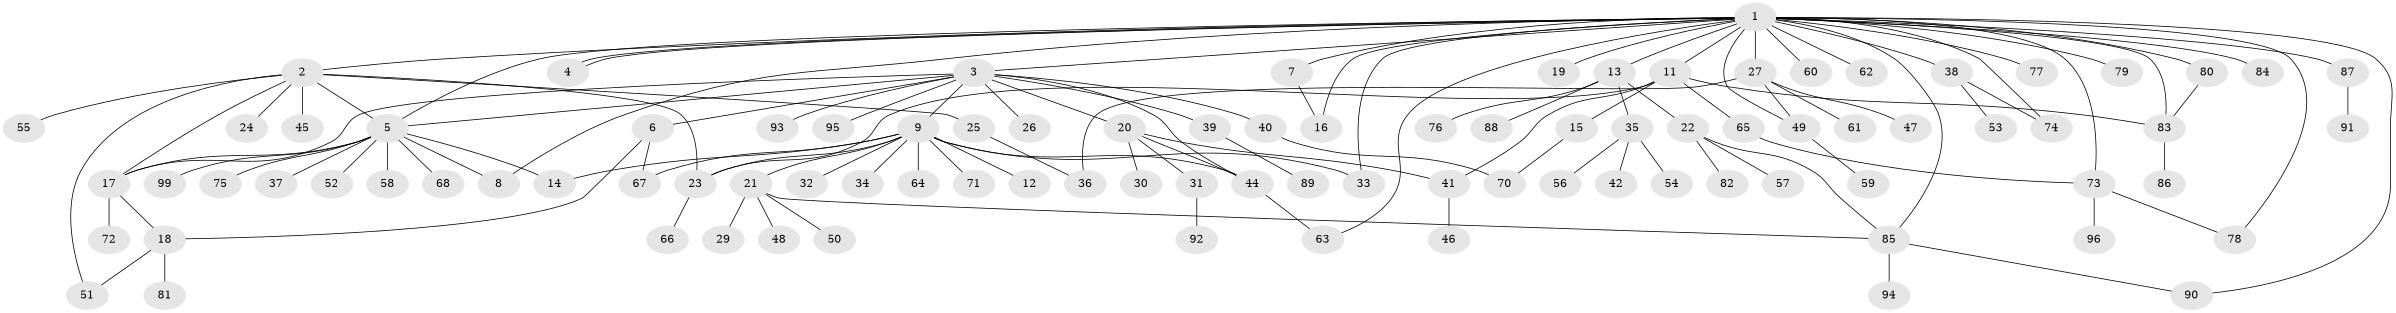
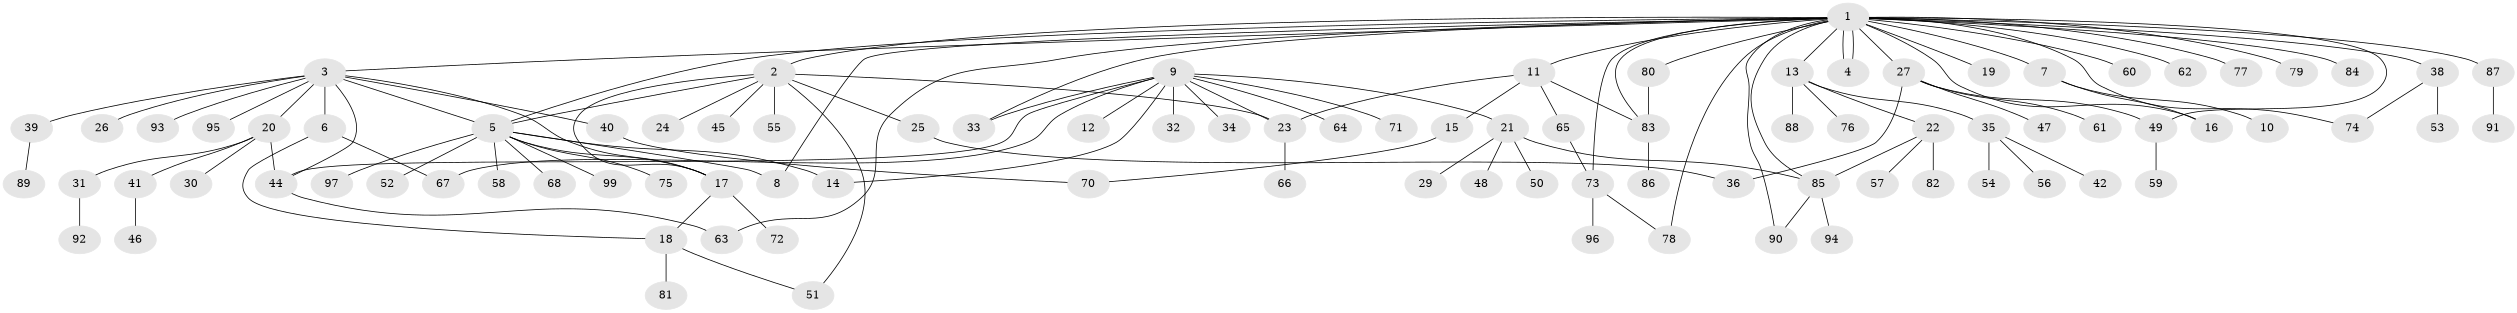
(940, 107) -> none
(1552, 113) -> none
none -> (2267, 128)
(276, 184) -> (332, 184)
